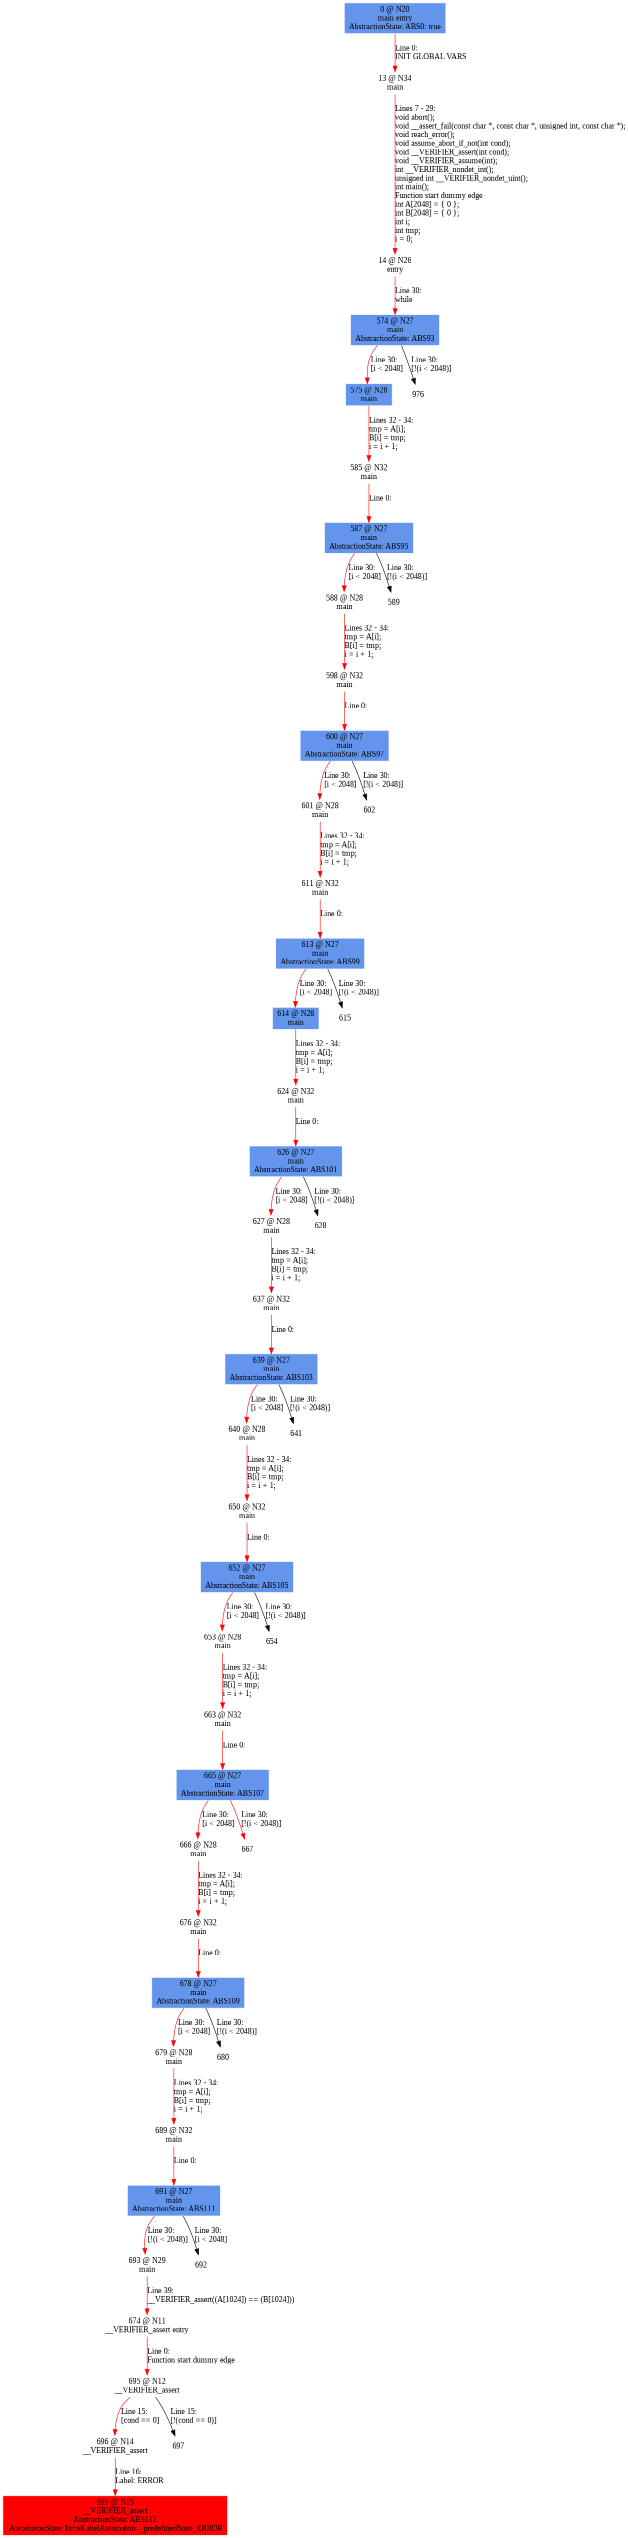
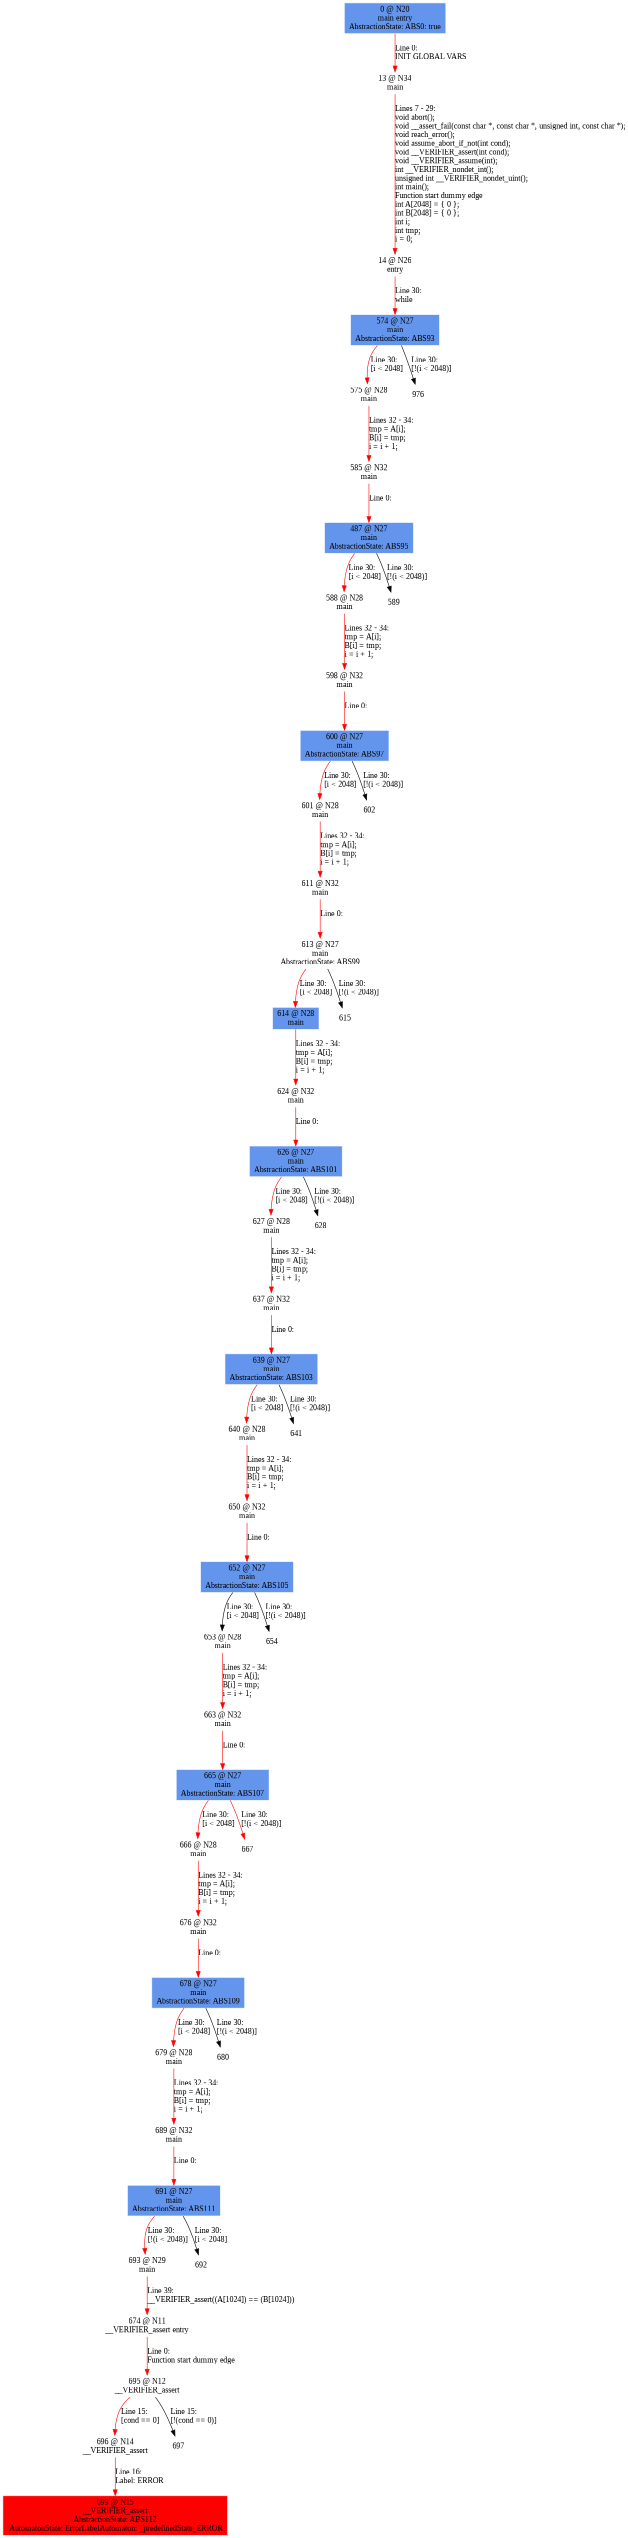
(369, 395) -> (369, 395)
(369, 538) -> (369, 538)
(320, 954) -> (320, 954)
(225, 1608) -> (225, 1608)
